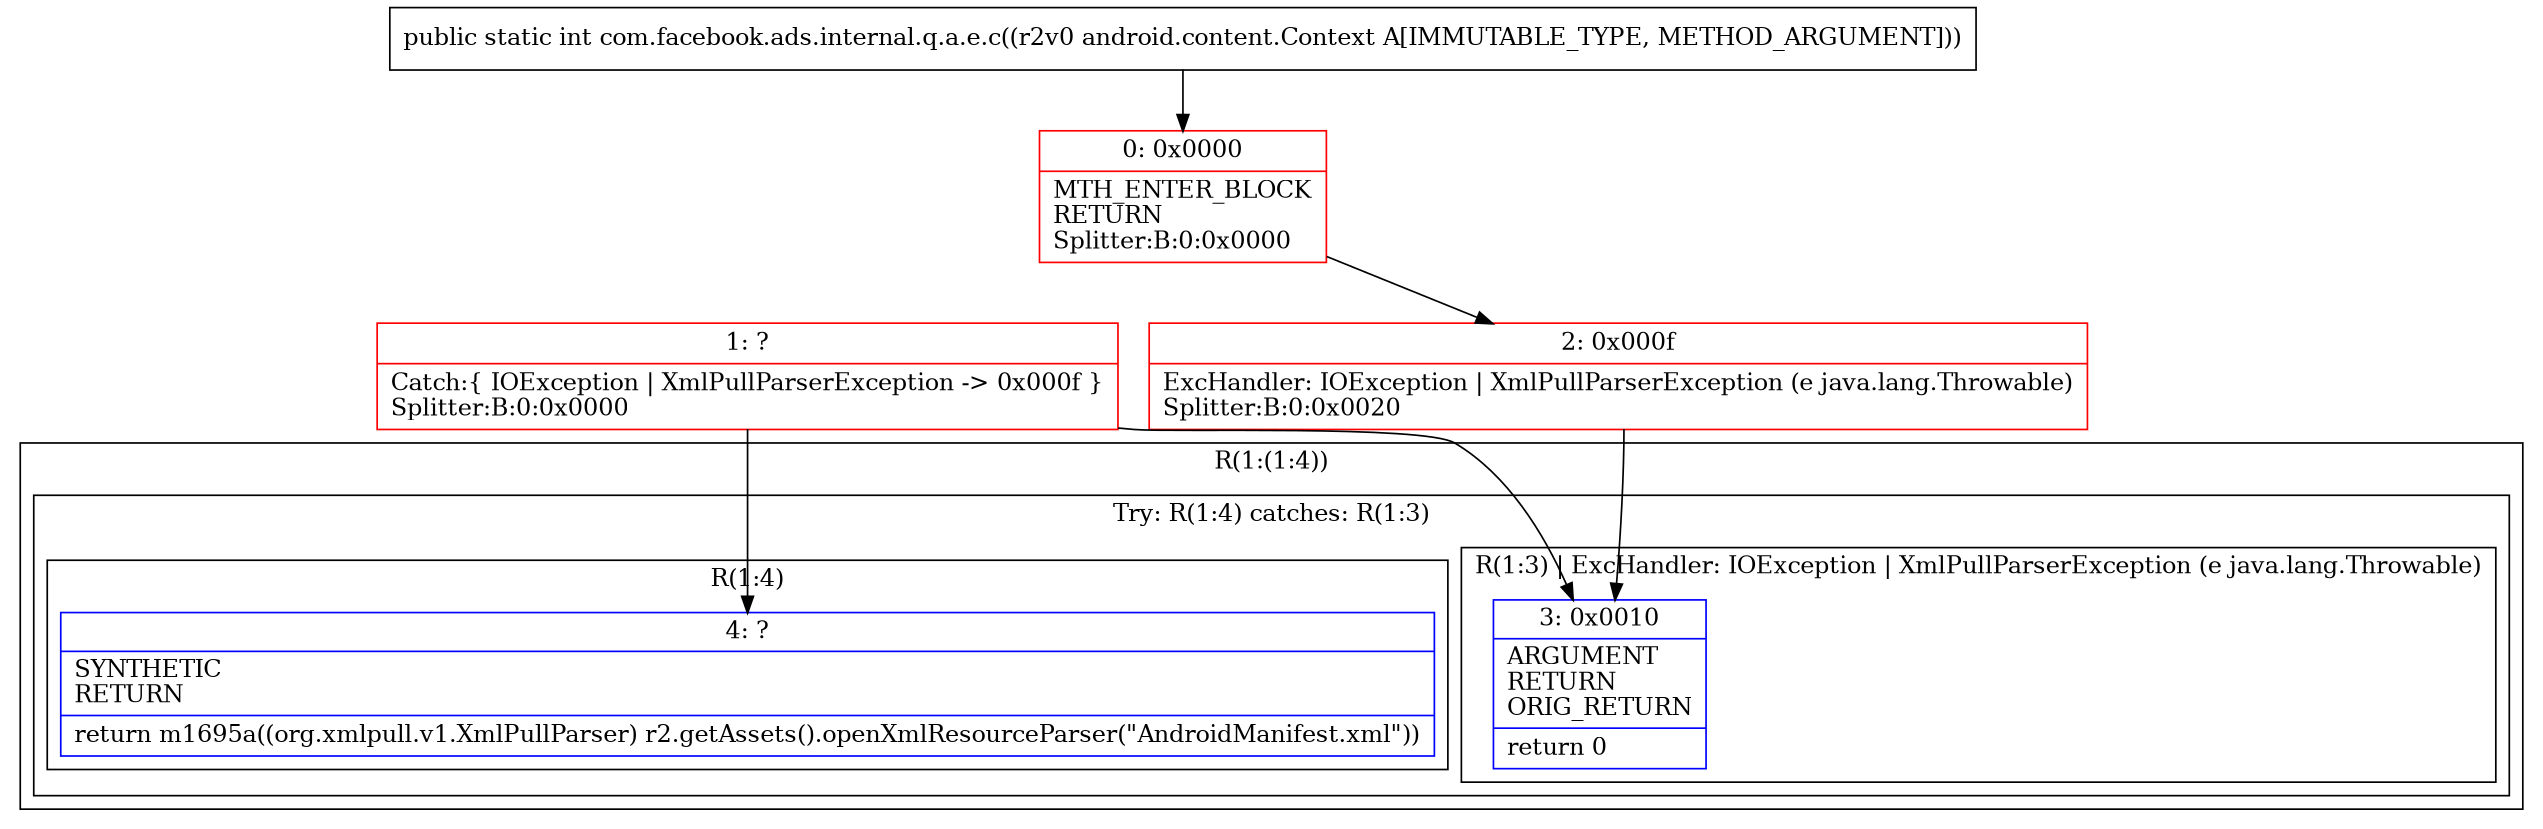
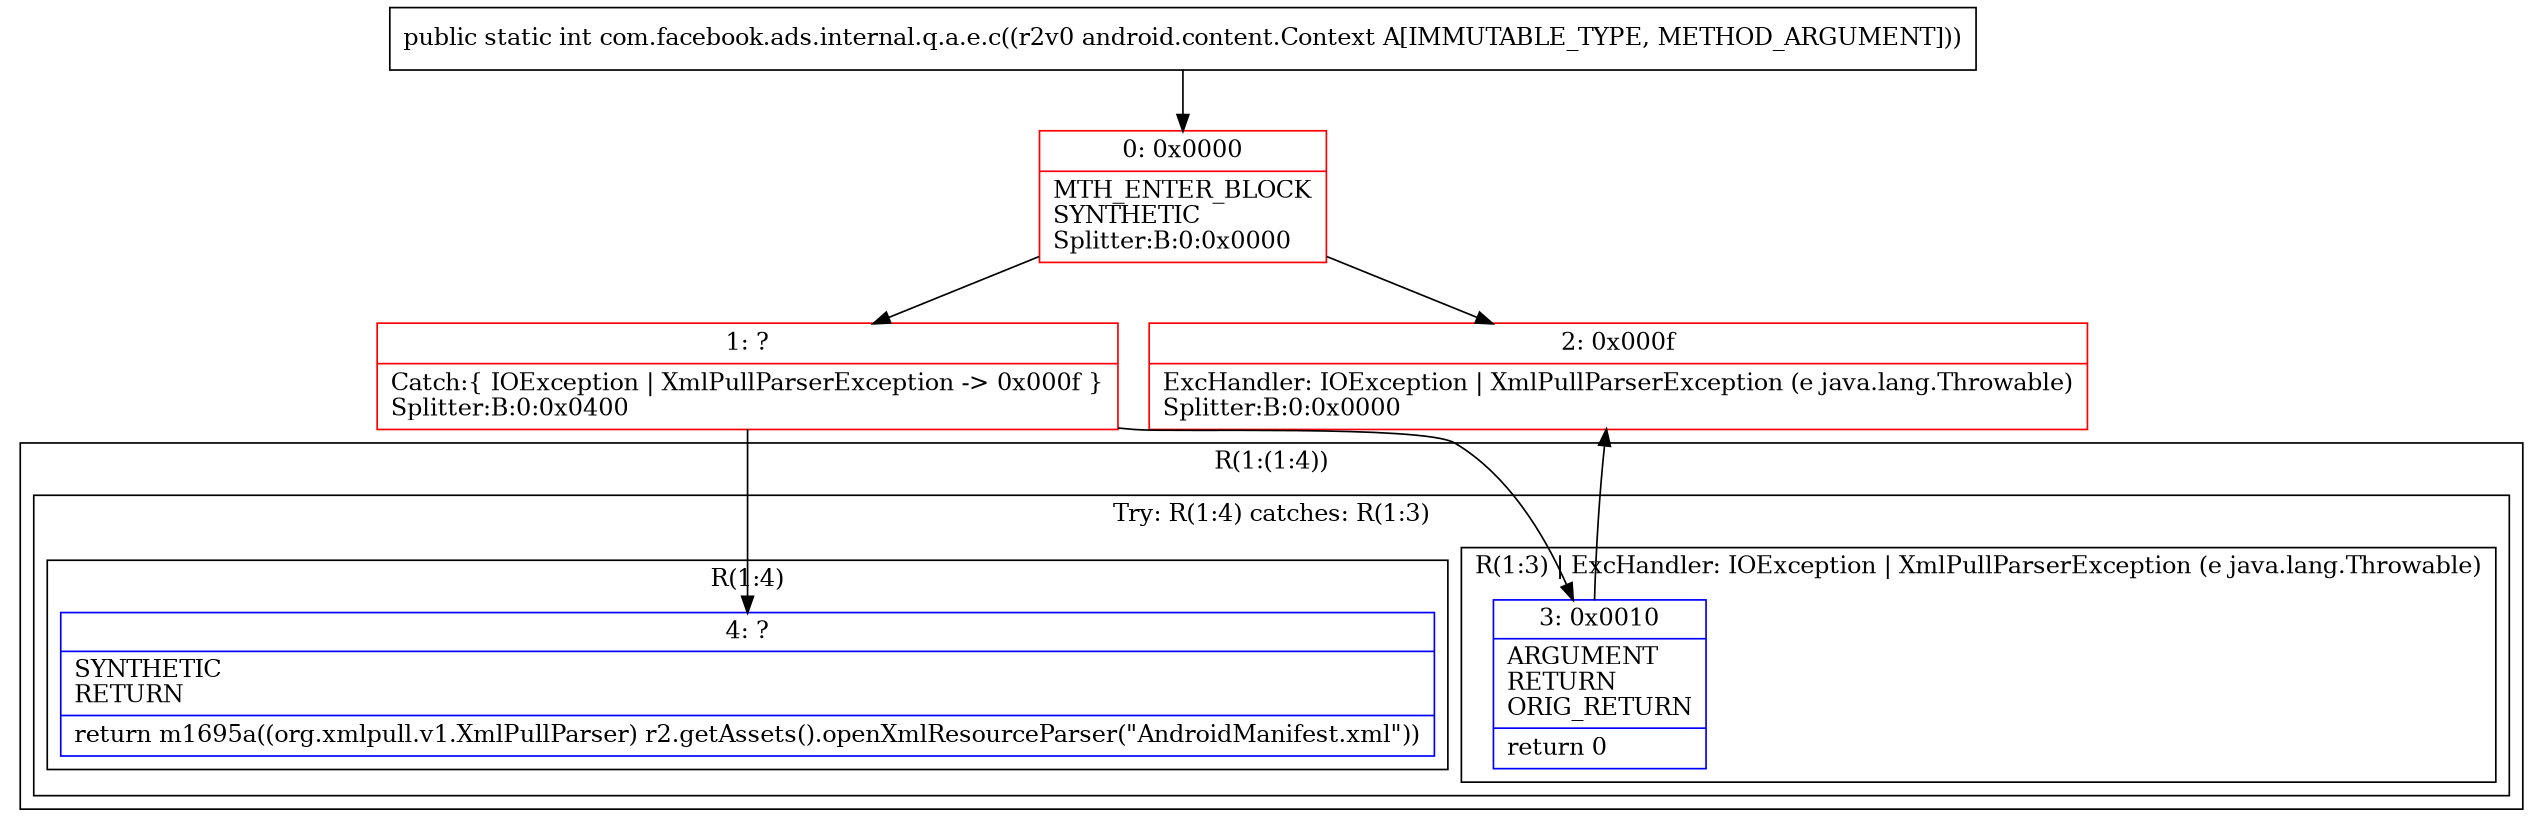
(1108, 216) -> (1127, 216)
none -> (964, 287)
(510, 408) -> (510, 408)
(1282, 408) -> (1282, 408)
(1622, 506) -> (1598, 523)
